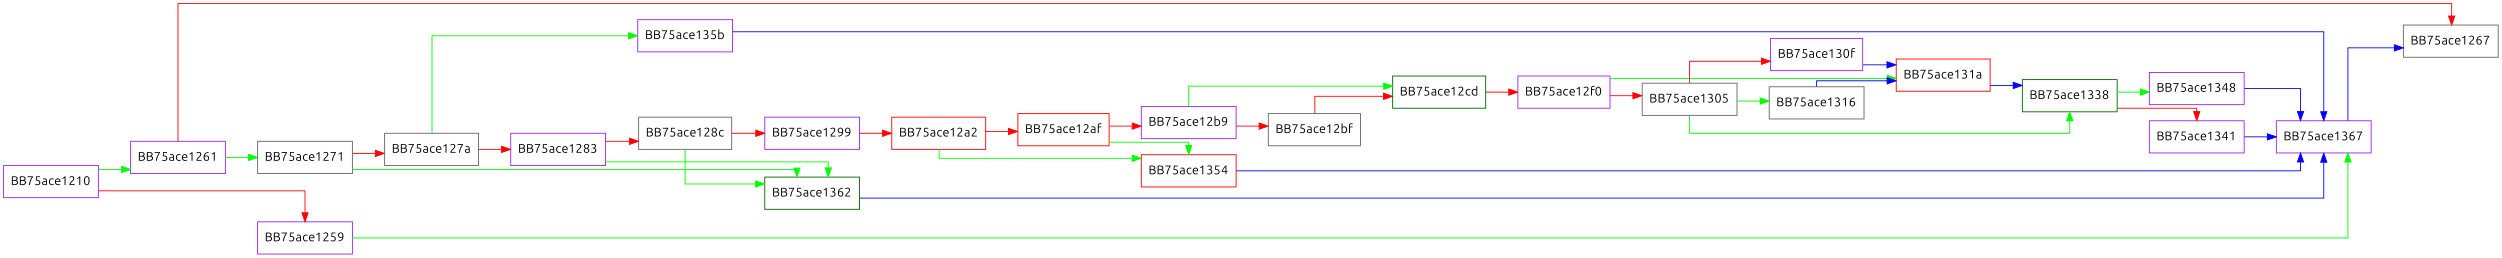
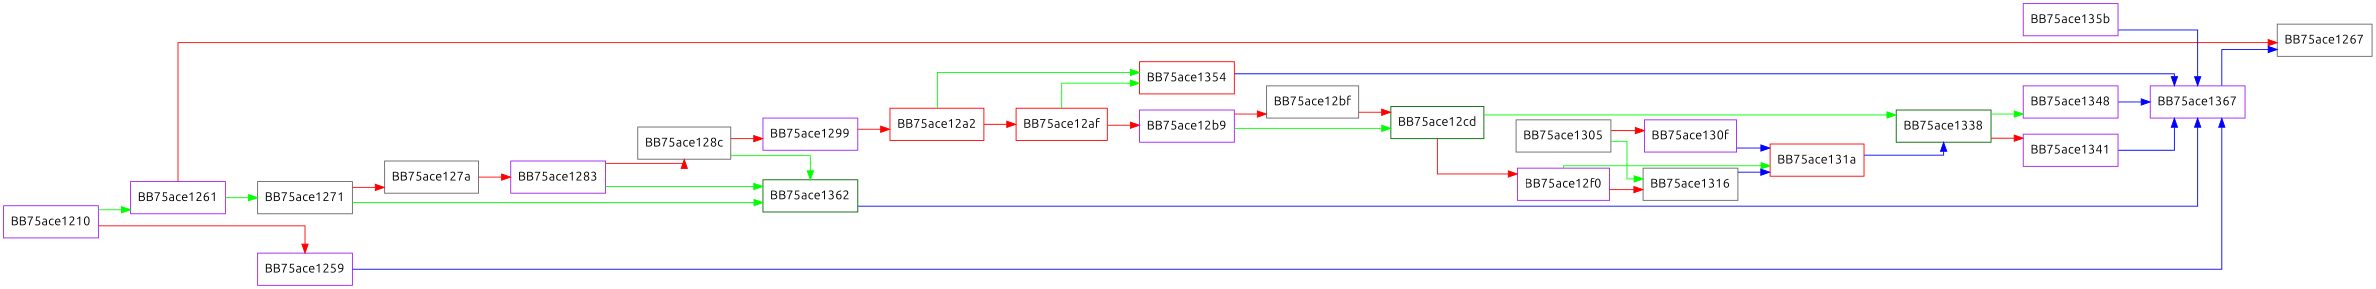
(482, 36) -> none
(1621, 96) -> (1622, 190)
(1877, 133) -> (1686, 115)
(1388, 238) -> (1358, 269)
